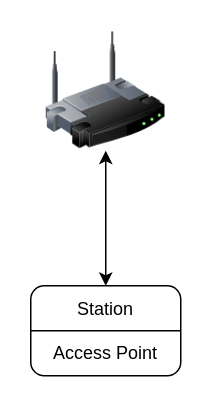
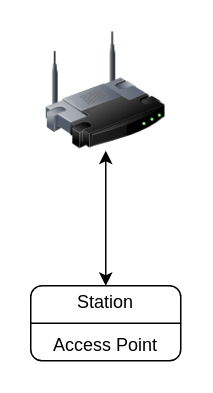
(106, 331) -> (106, 323)
